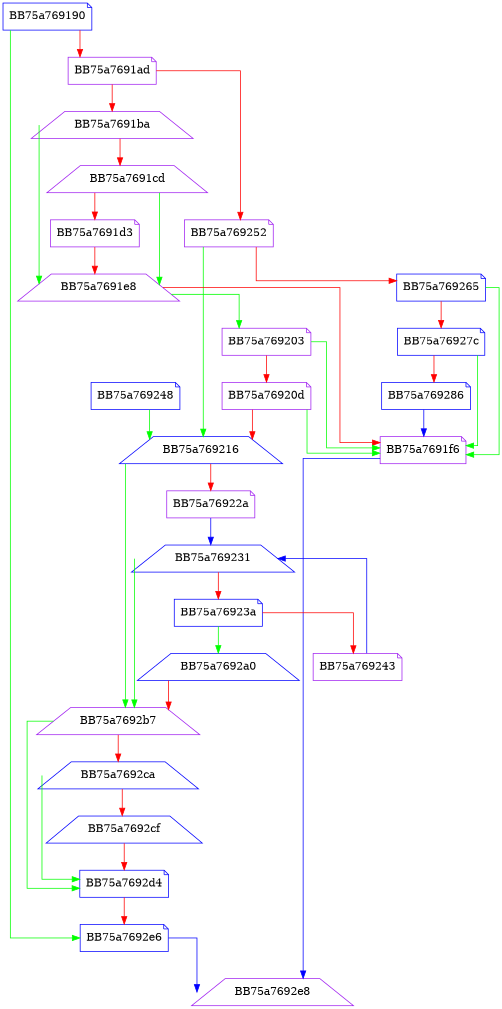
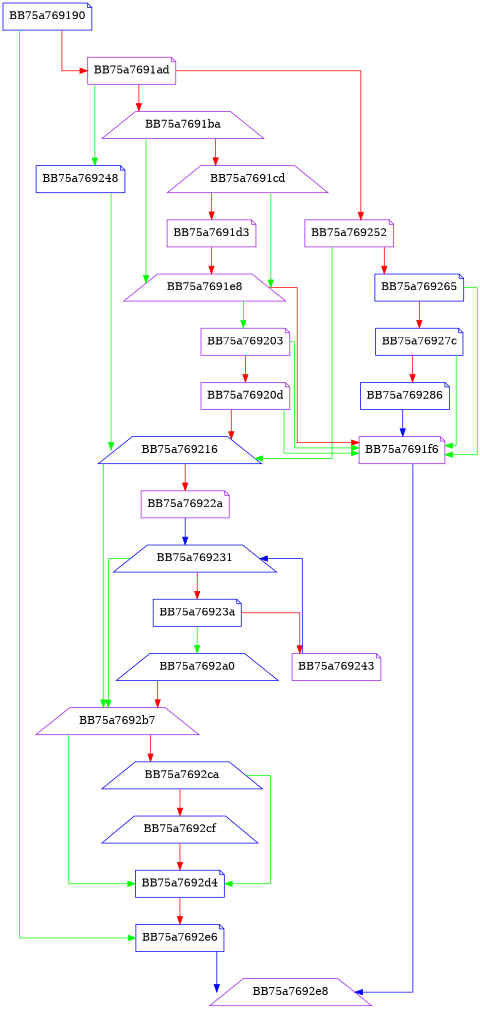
none -> (95, 121)
